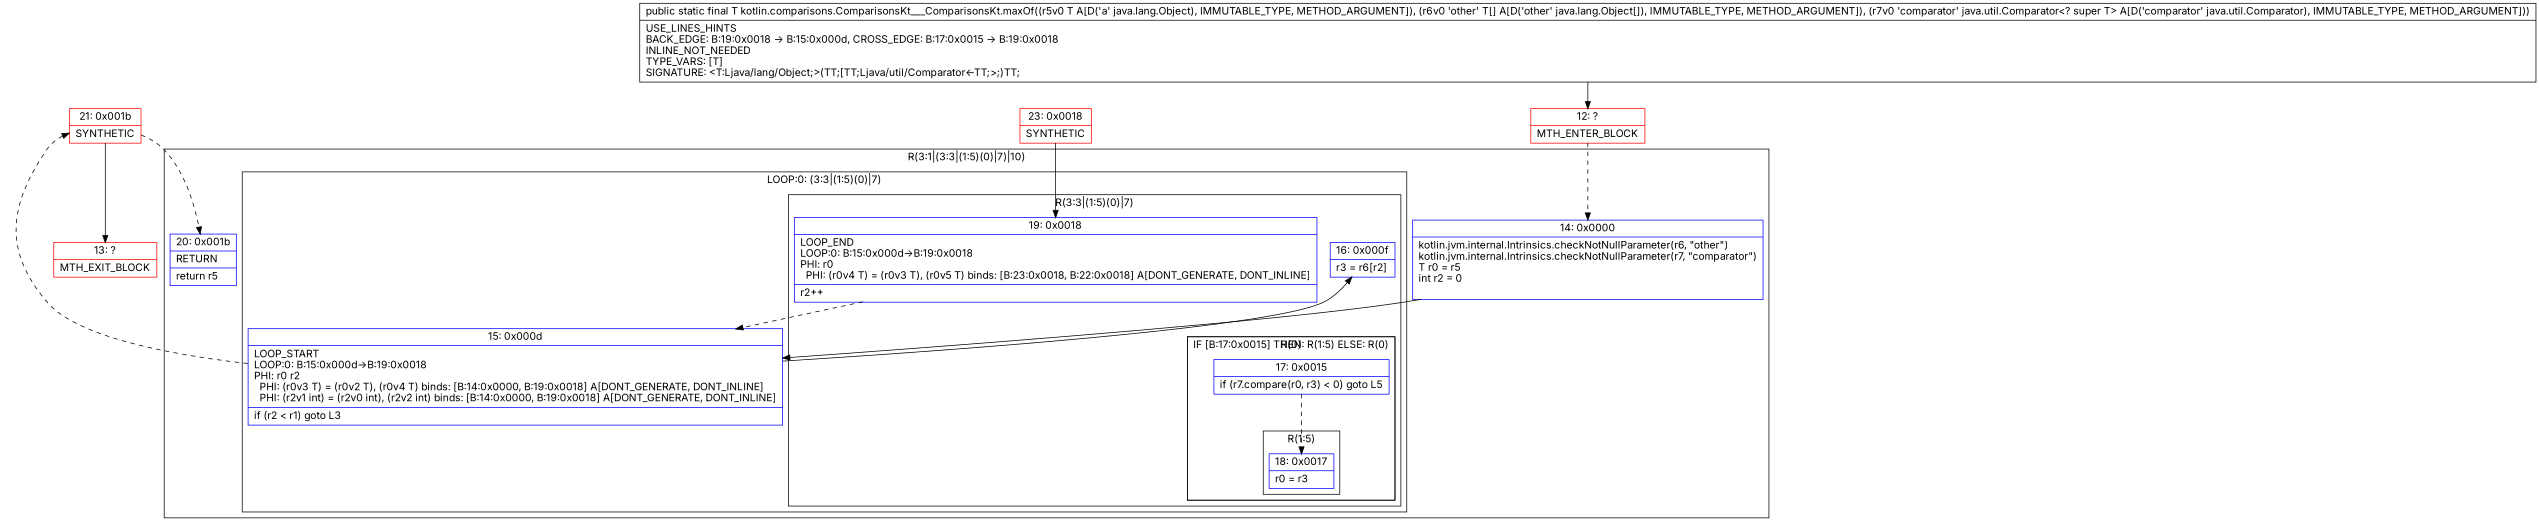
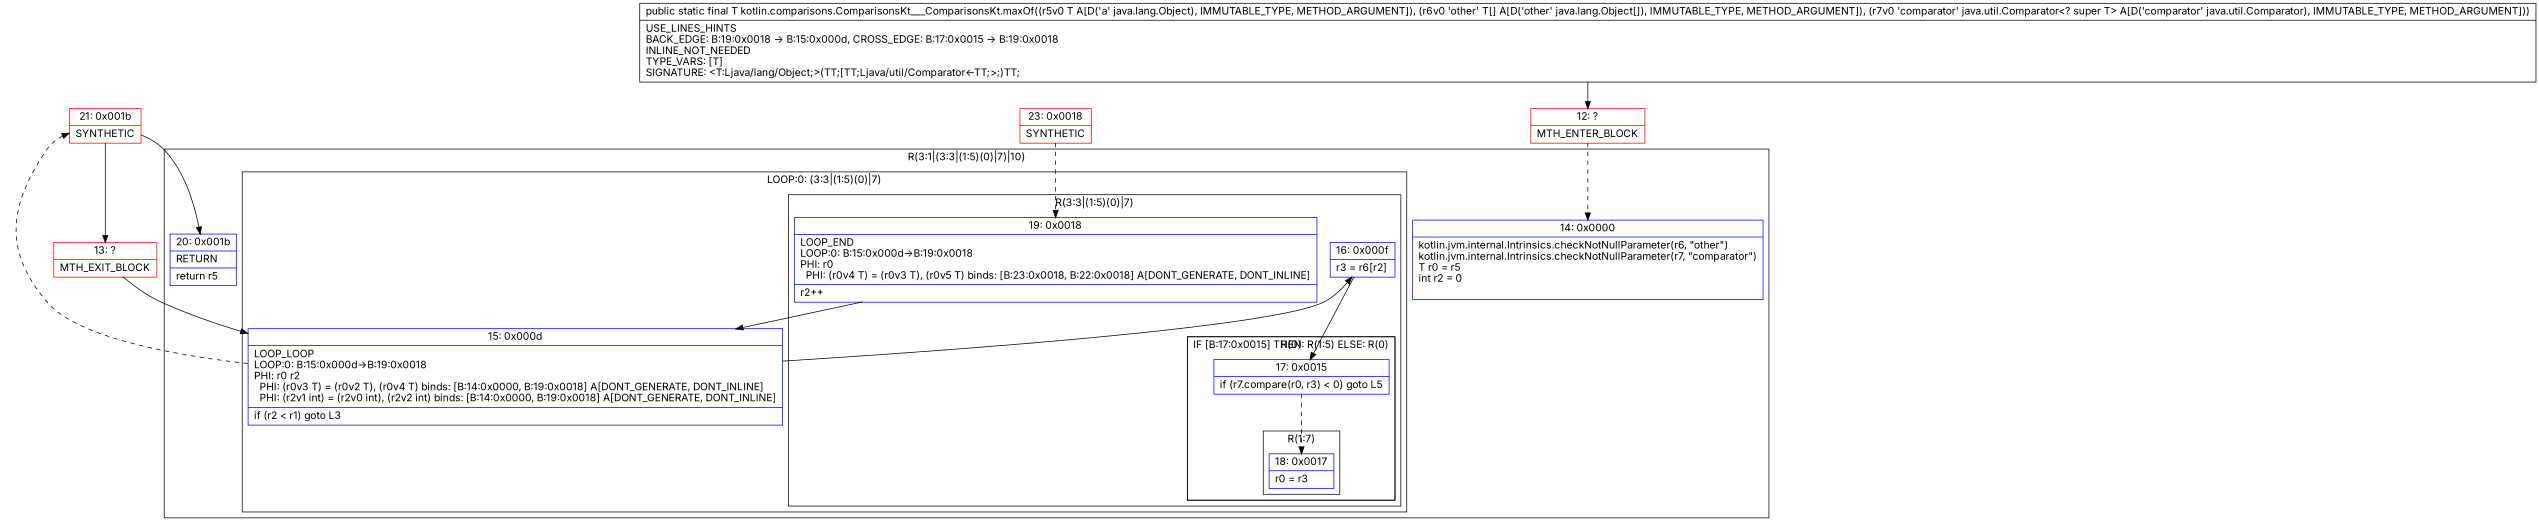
(181, 173) -> (181, 173)
(1056, 176) -> (1056, 176)
(803, 315) -> (803, 315)
none -> (1334, 315)
(1106, 333) -> (179, 310)
(287, 354) -> (284, 354)
(1302, 439) -> (1302, 439)
